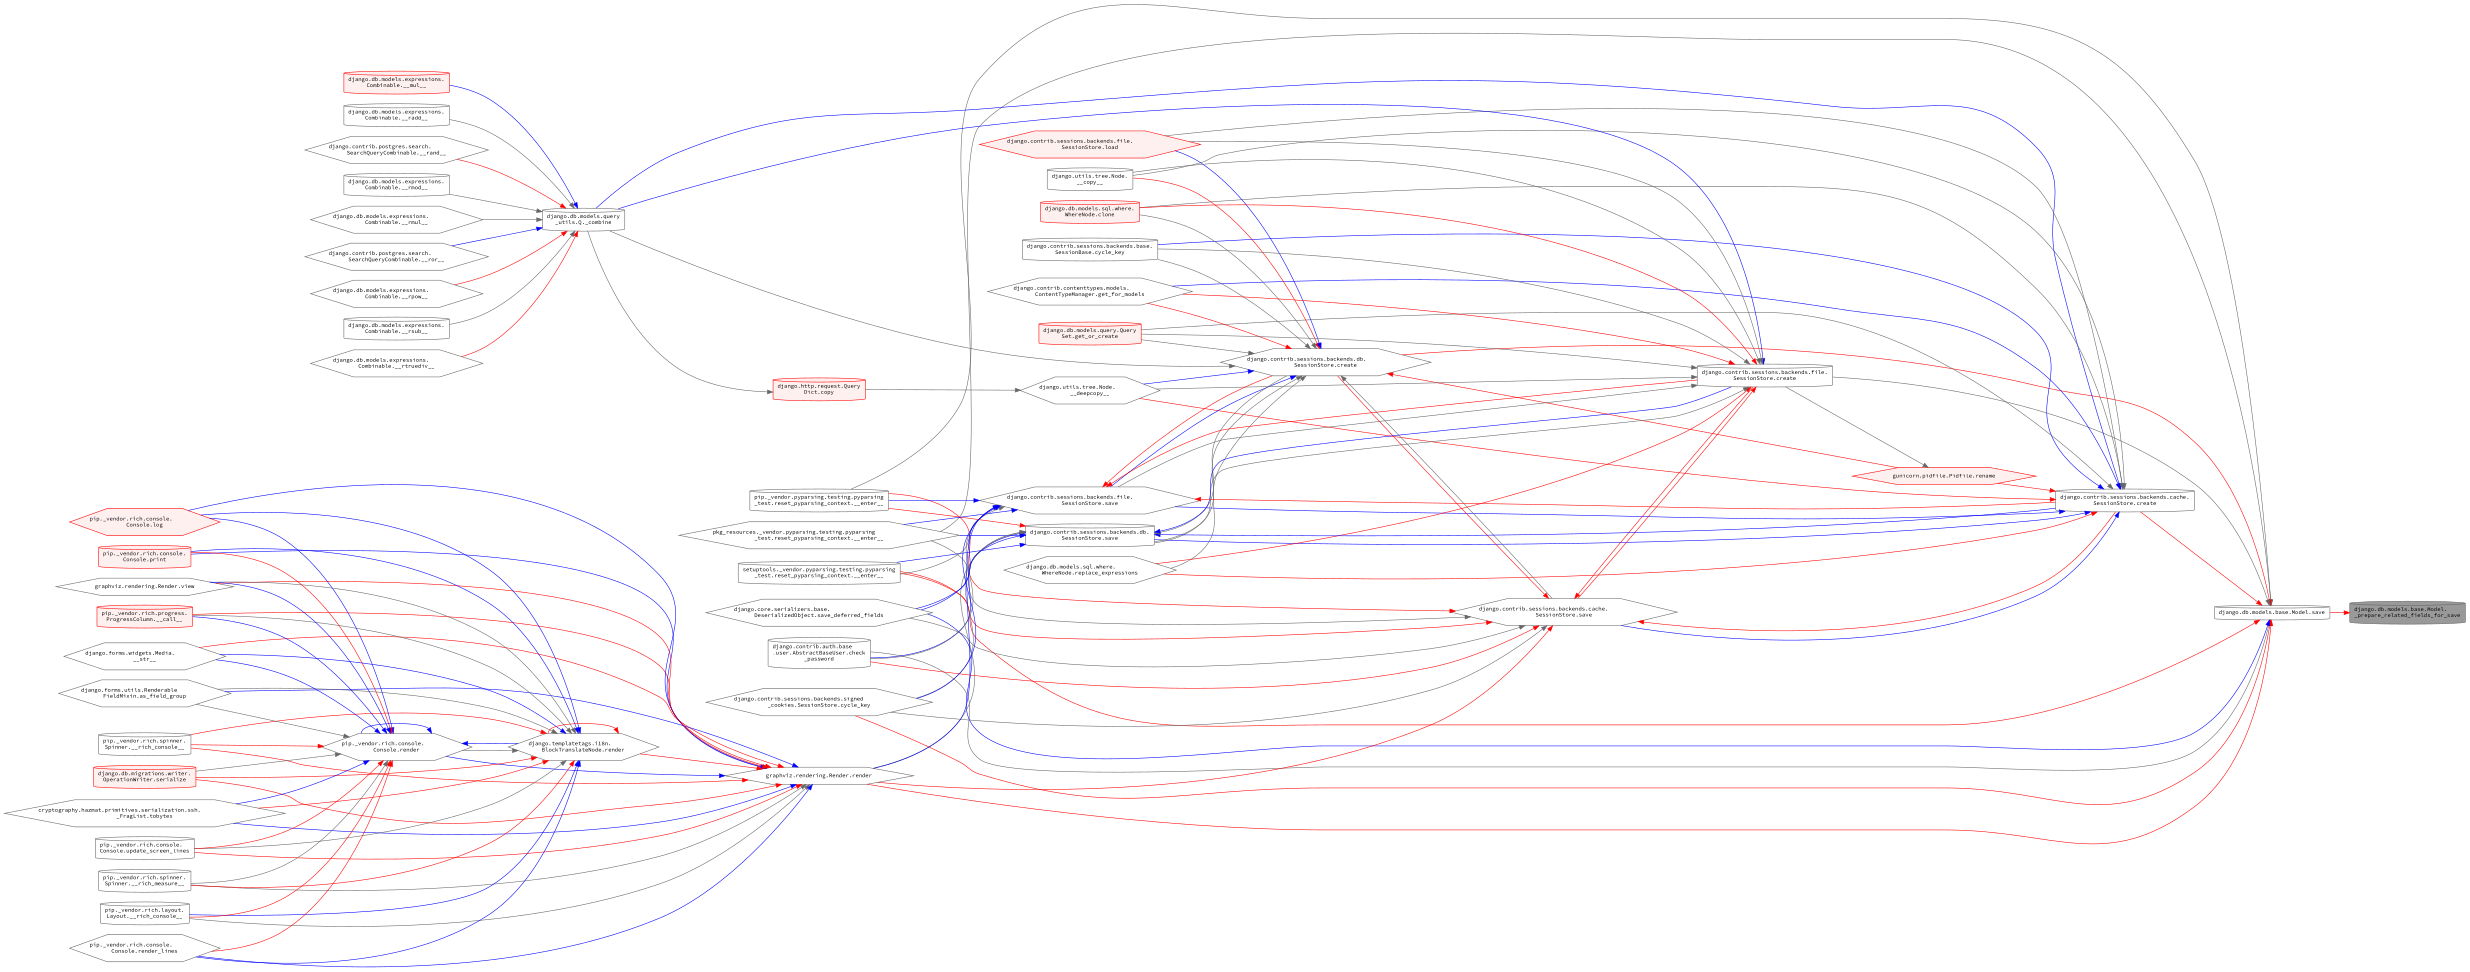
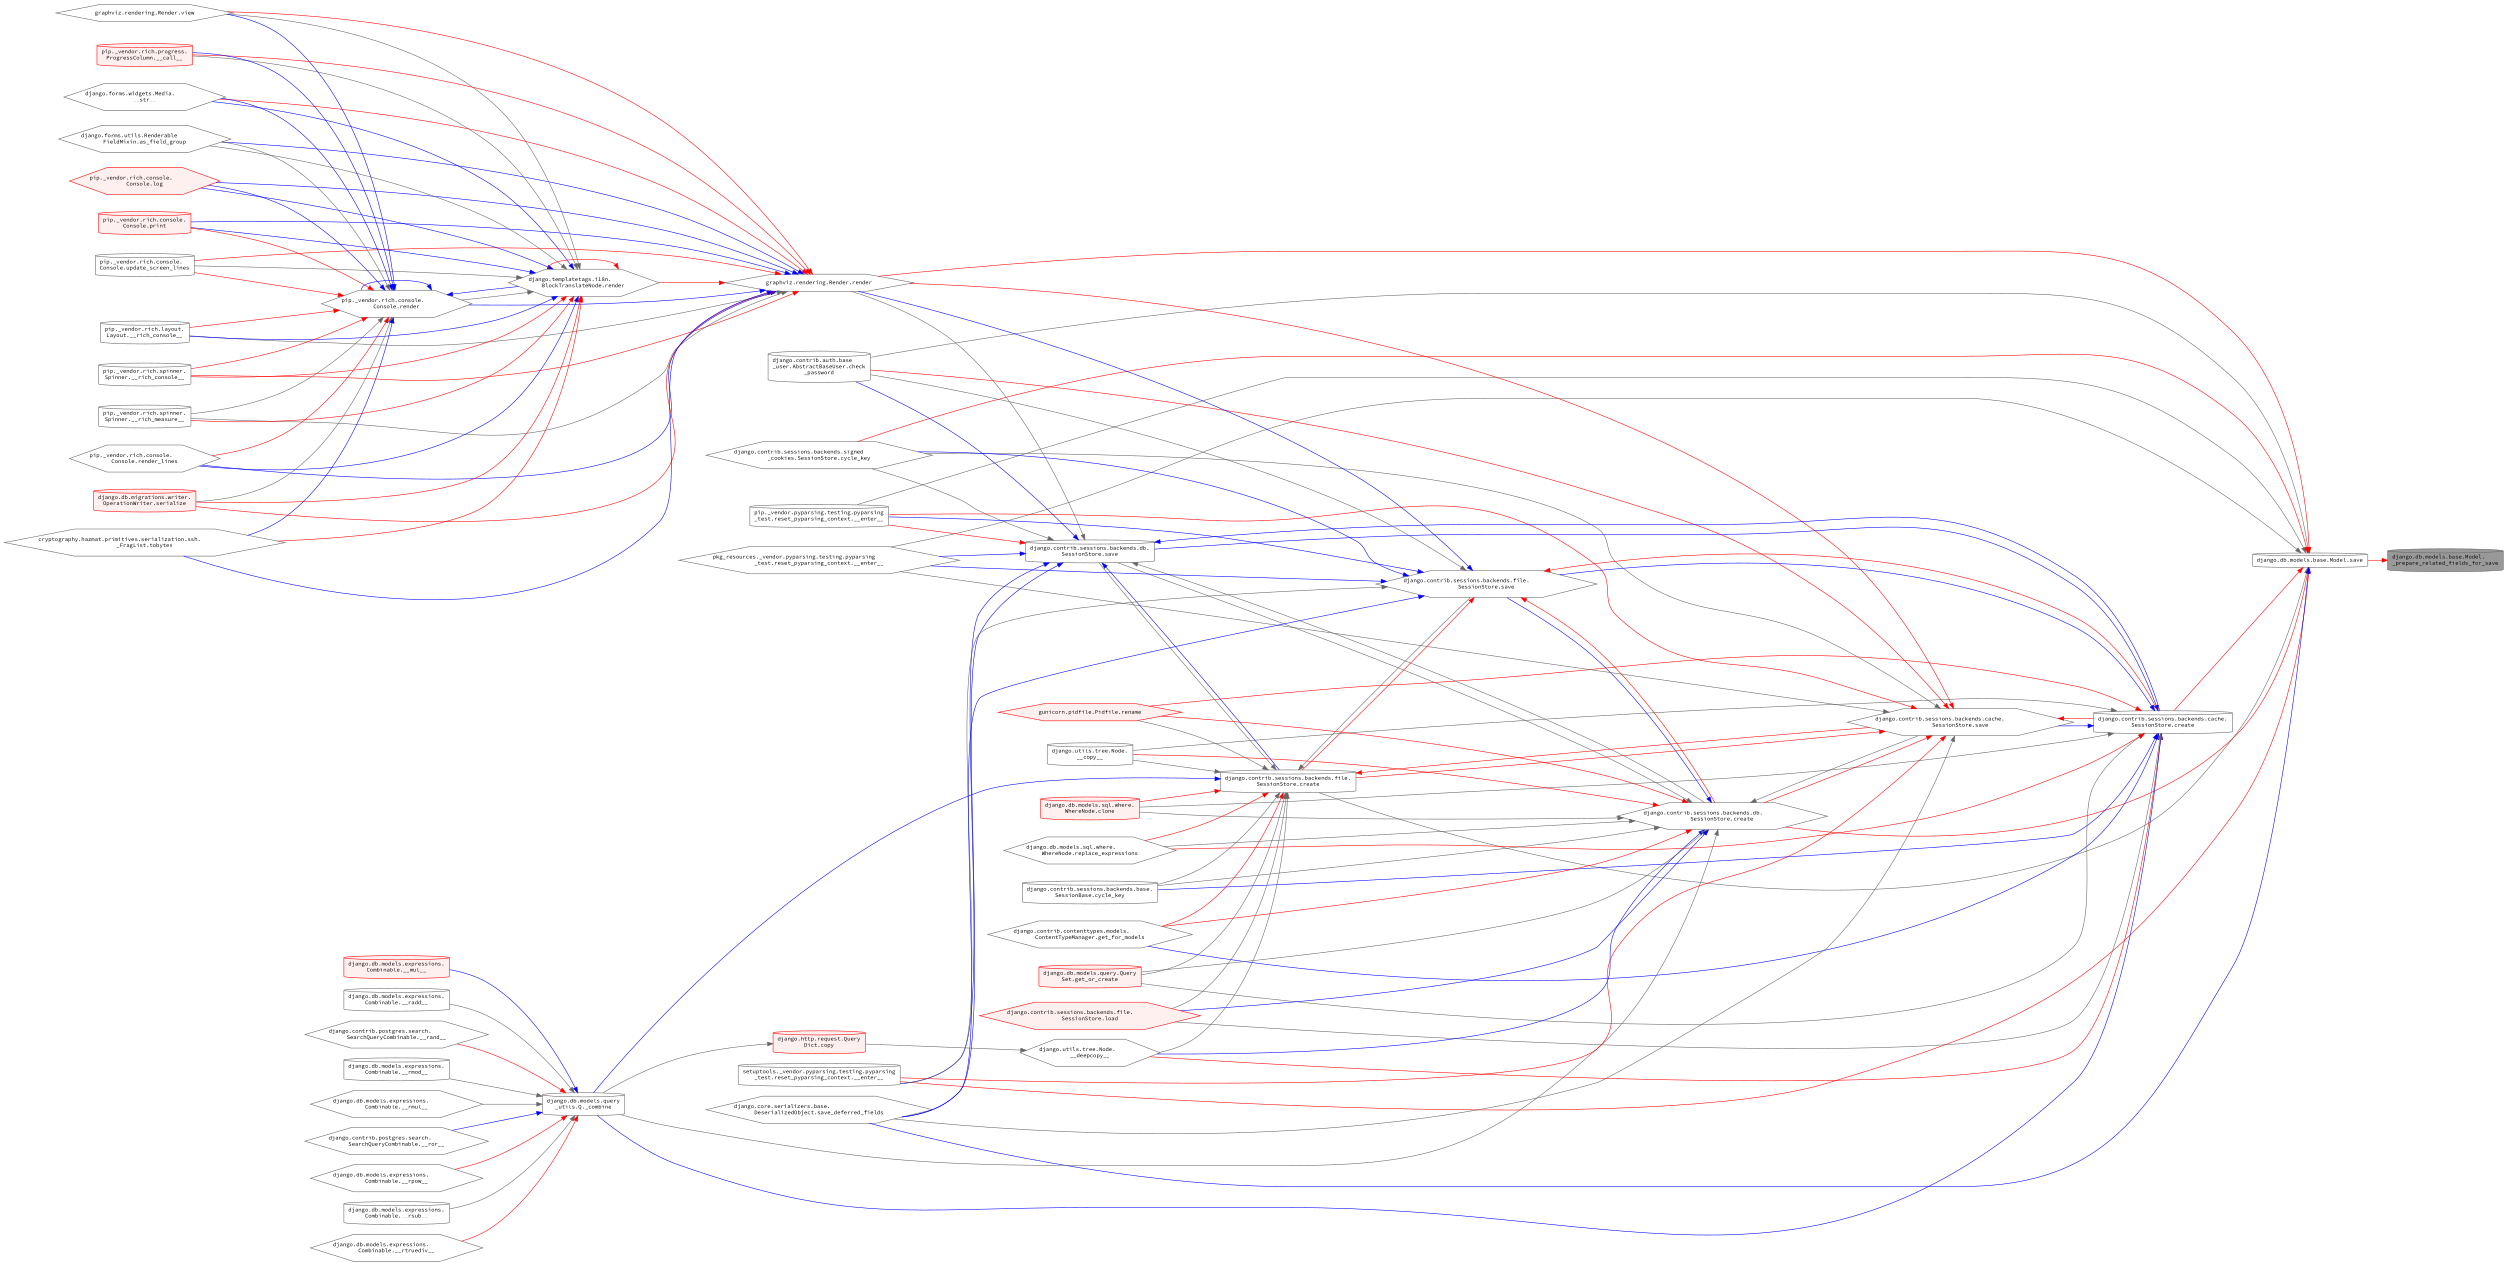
(1855, 426) -> (1203, 738)
